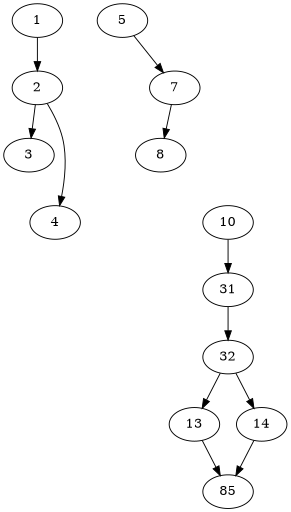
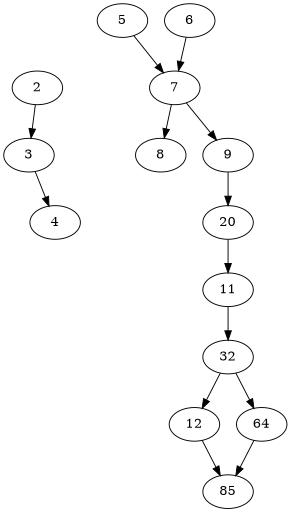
(37, 21) -> none
none -> (190, 21)
(64, 148) -> (40, 184)
none -> (228, 155)
(228, 222) -> (228, 222)
(228, 290) -> (228, 290)
(194, 424) -> (194, 424)
(262, 424) -> (262, 424)
